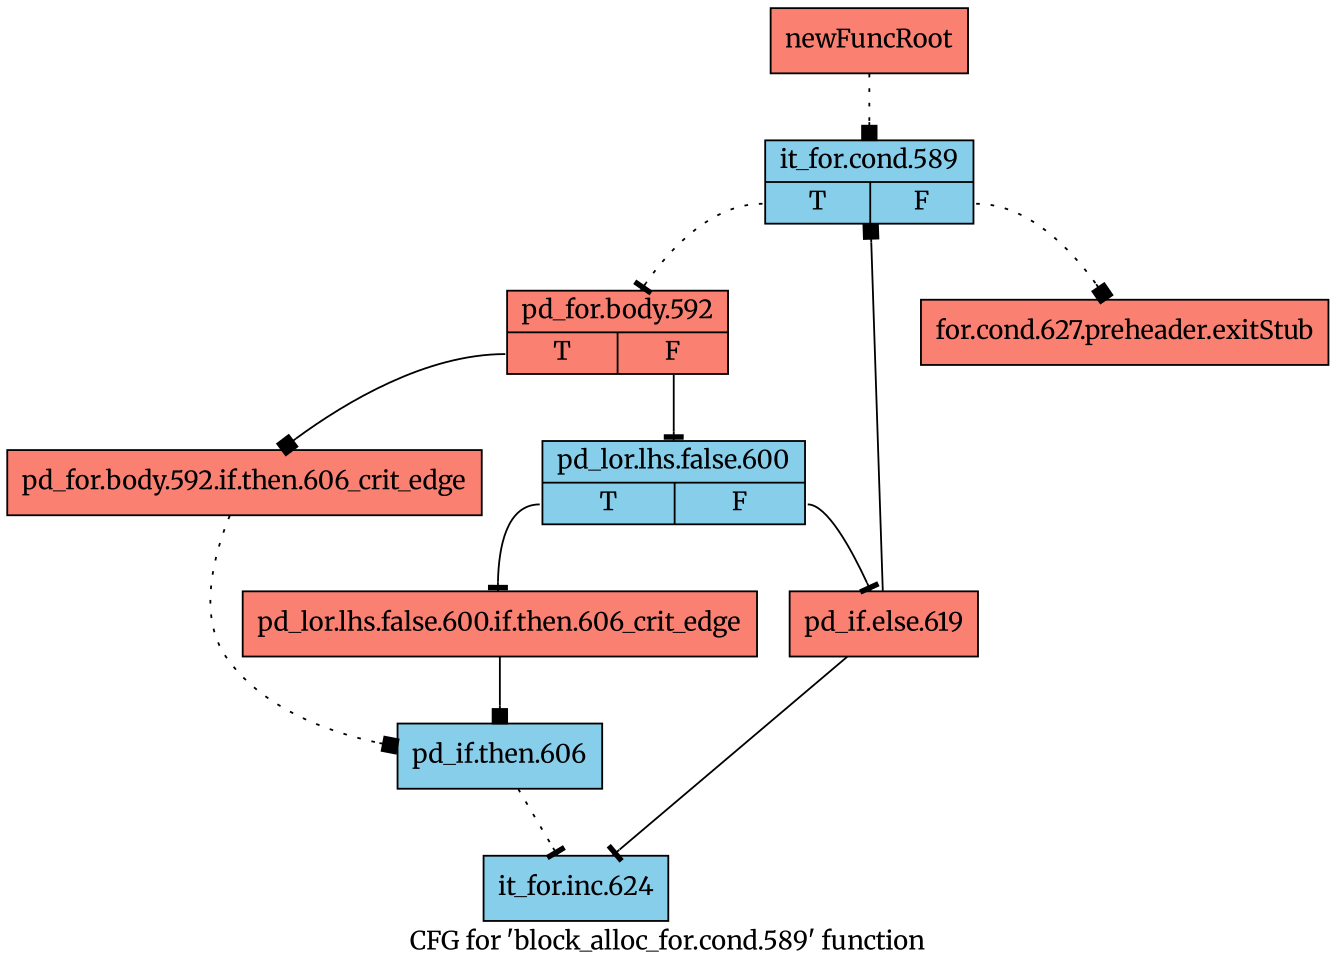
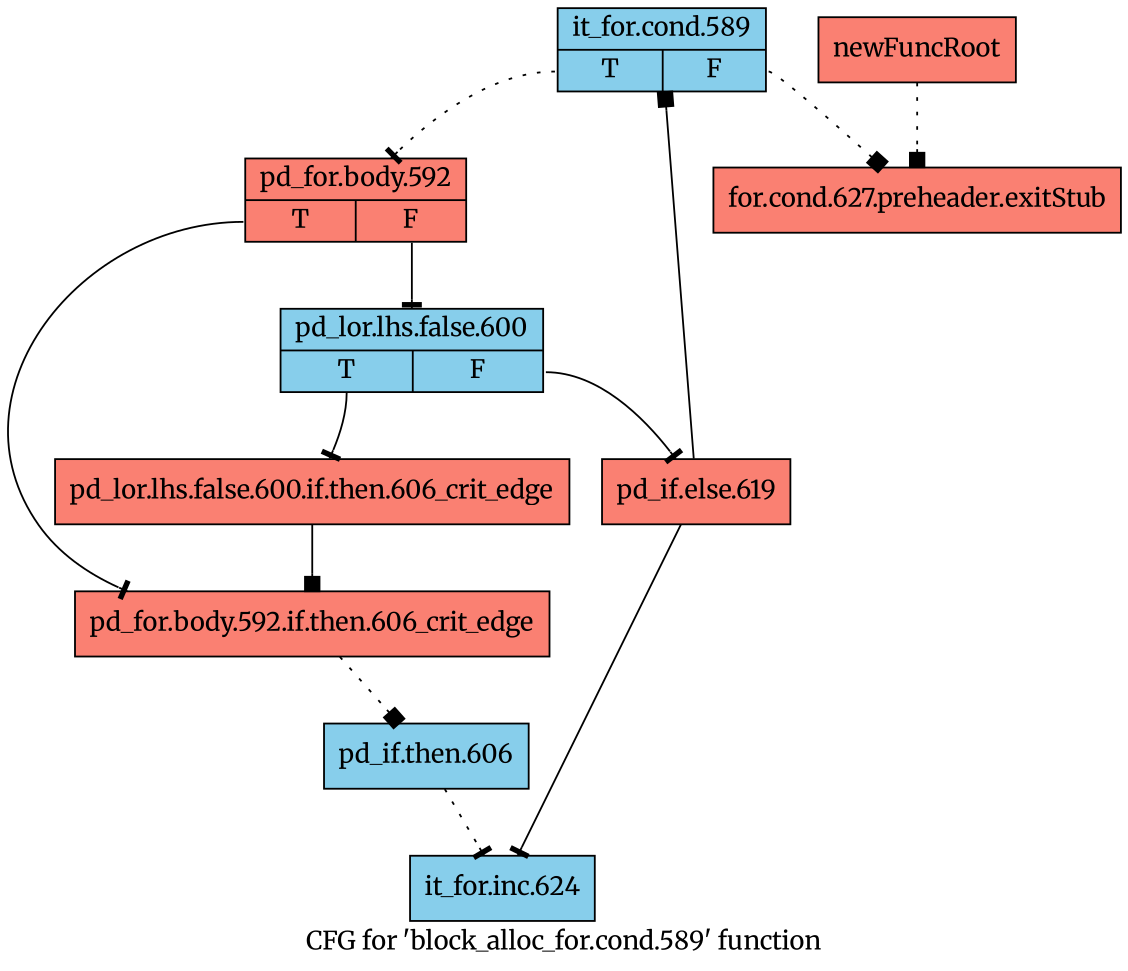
(869, 98) -> (917, 116)
(395, 381) -> (24, 362)
(500, 681) -> (312, 549)
